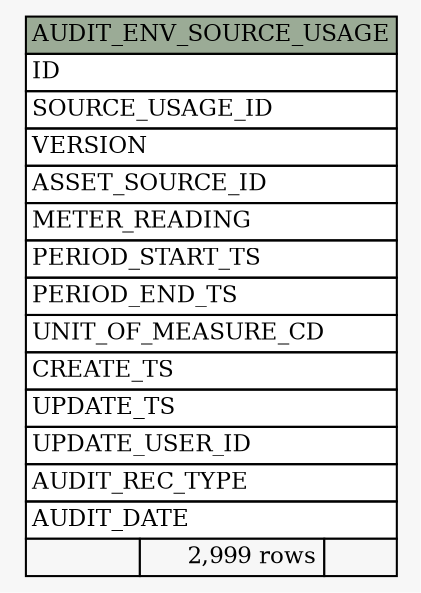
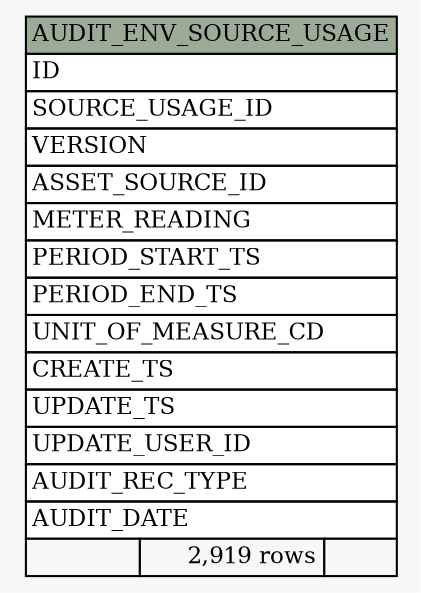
(253, 556) -> (253, 556)
